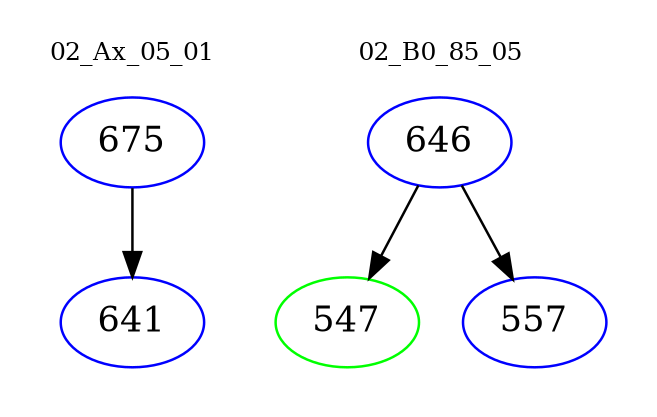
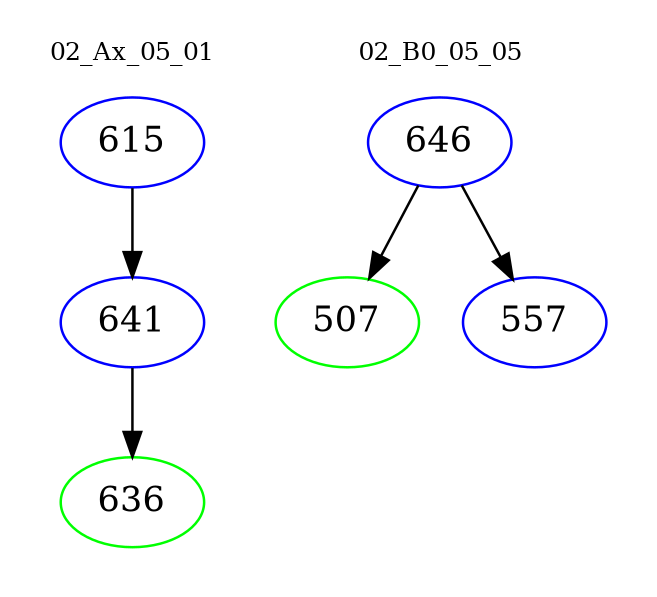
(441, 54) -> (441, 54)
(132, 142) -> (132, 142)
(347, 322) -> (347, 322)
none -> (132, 502)
